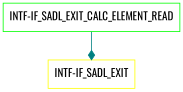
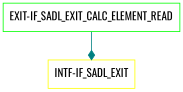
(92, 17) -> (92, 17)
